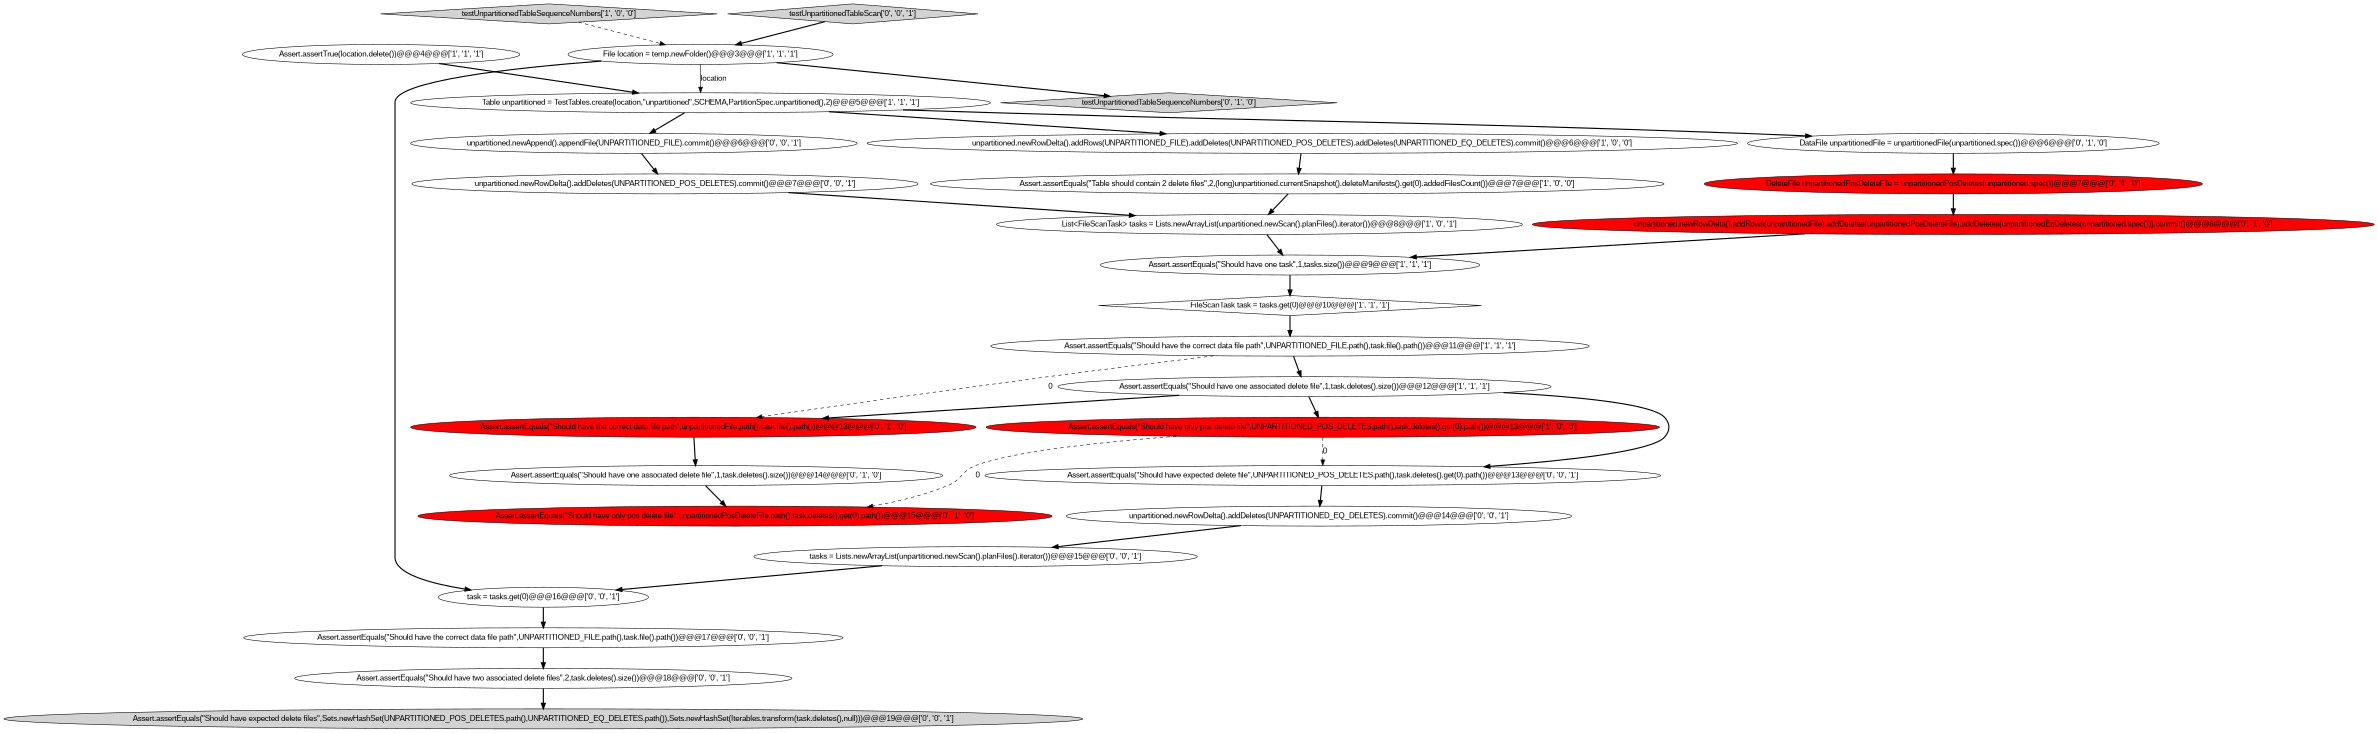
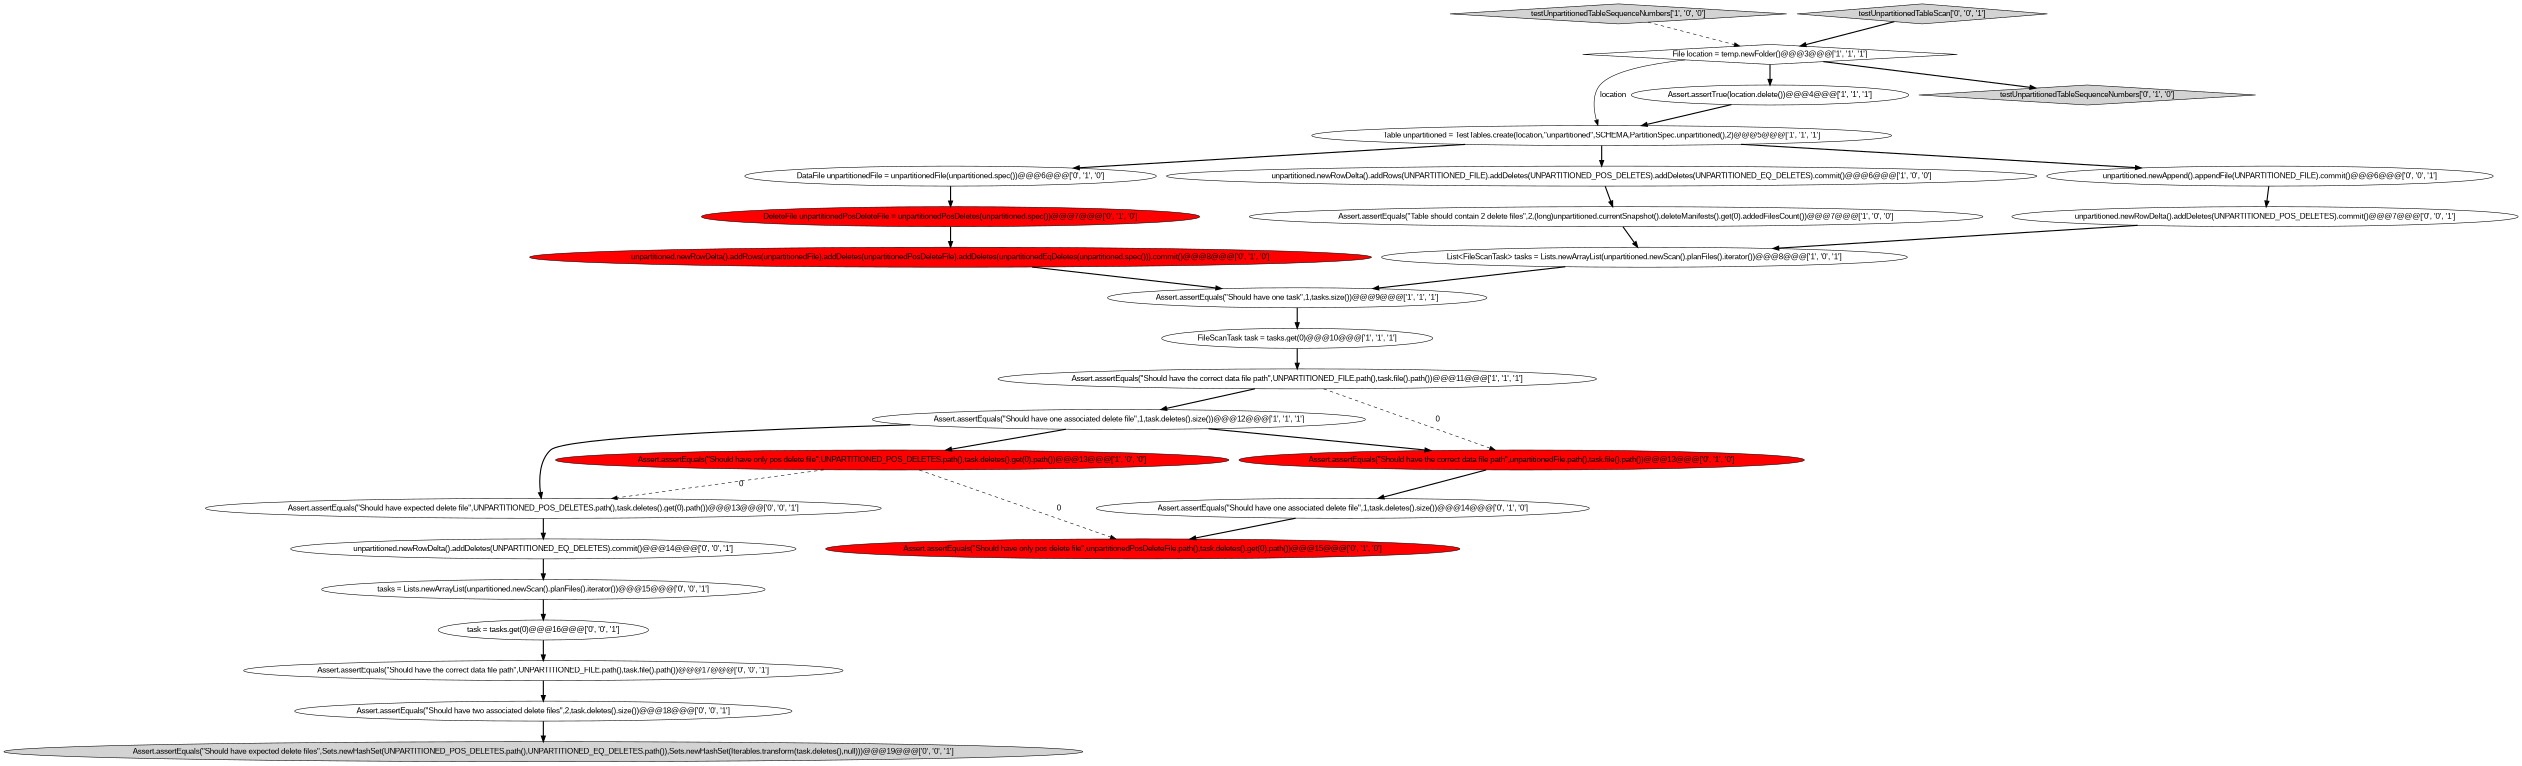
(701, 54) -> (1770, 54)
(395, 263) -> (1770, 72)
(1290, 306) -> (1297, 338)
